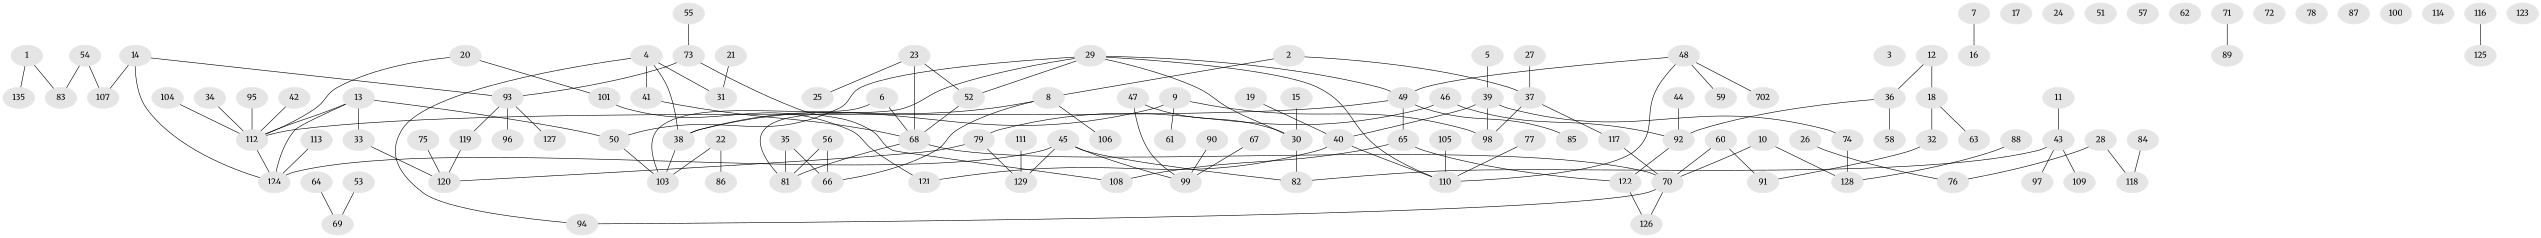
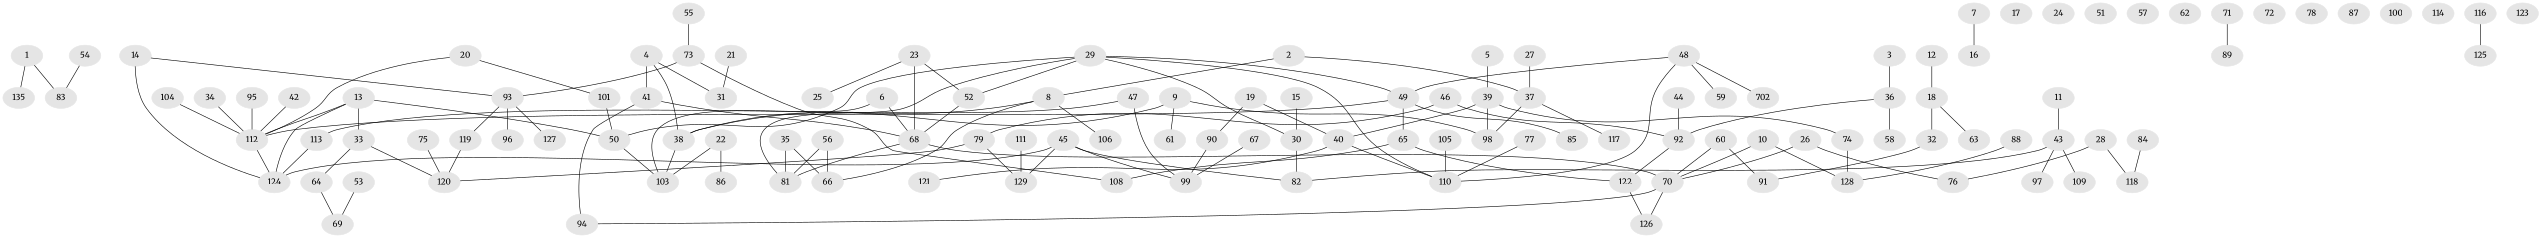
(1911, 77) -> (1890, 77)
(103, 98) -> none
(772, 113) -> (610, 123)
(419, 114) -> (585, 147)
none -> (1233, 117)
(1215, 119) -> (683, 110)
none -> (338, 161)
(1641, 161) -> (1738, 165)
